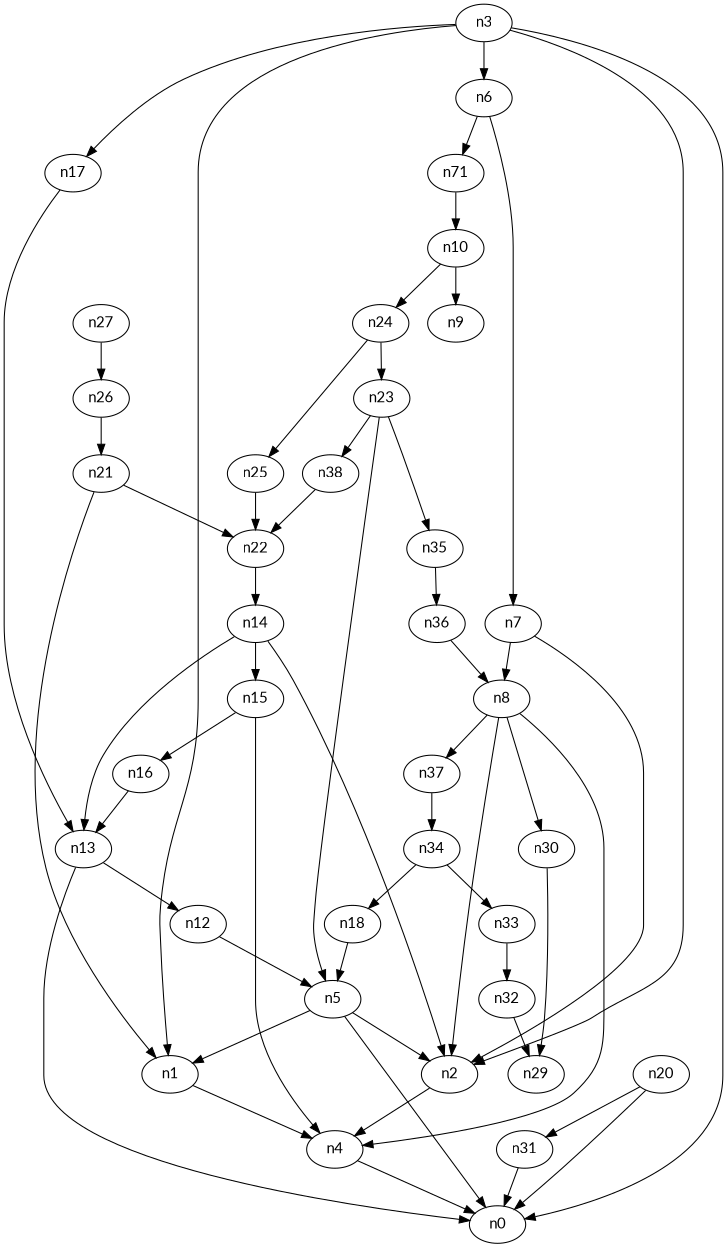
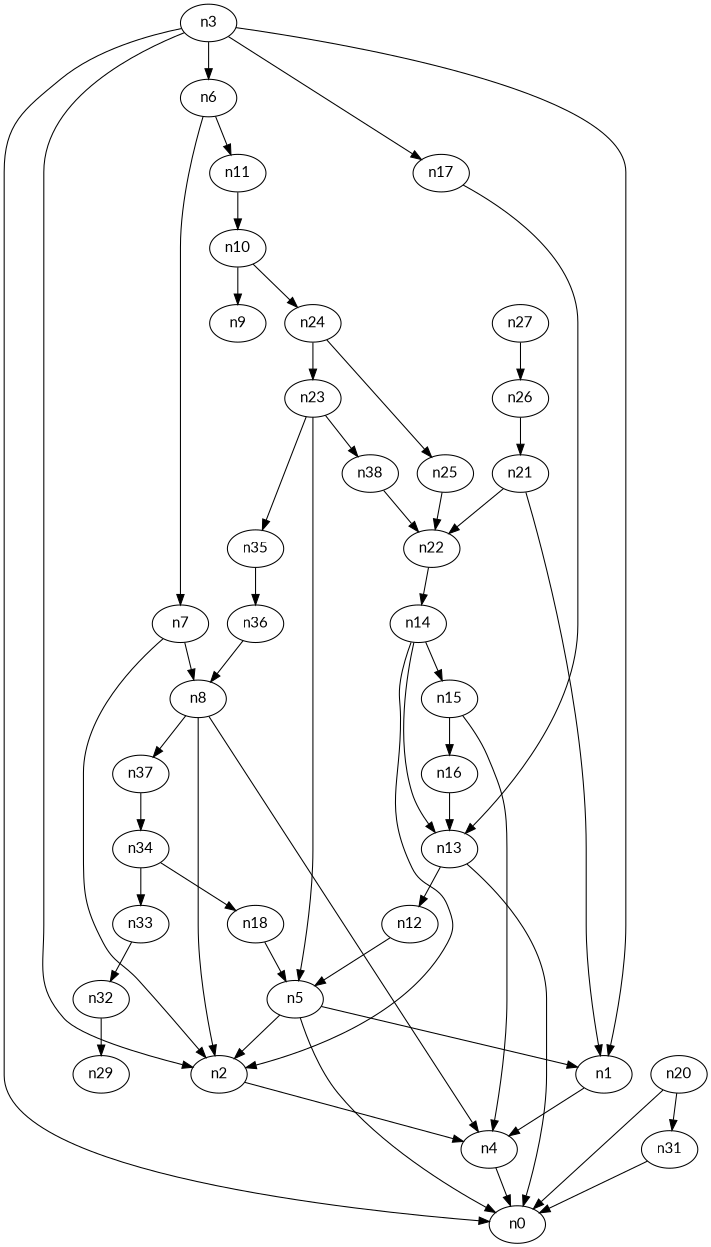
(456, 173) -> (238, 173)
(547, 849) -> none
